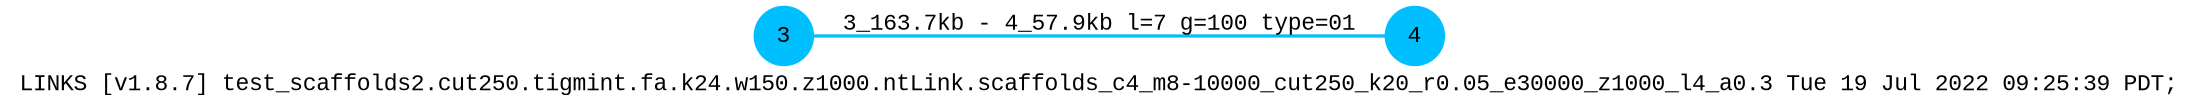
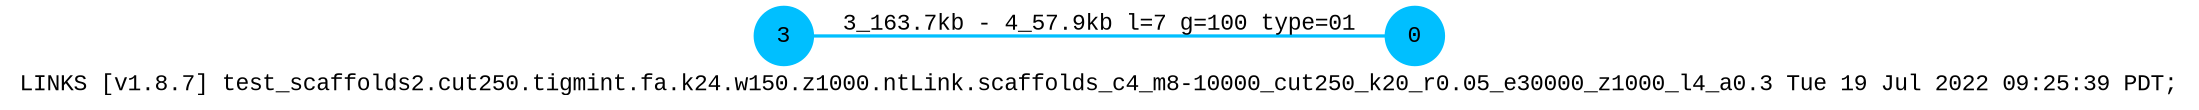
(1415, 36) -> (1415, 36)
